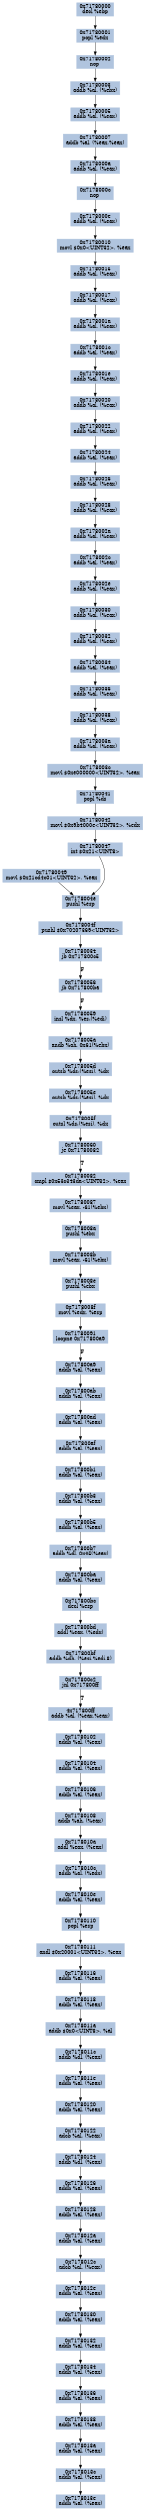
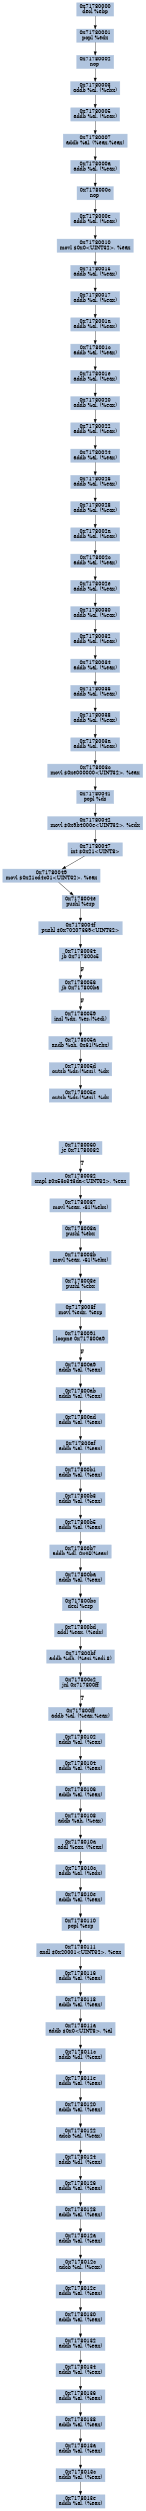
(105, 876) -> (75, 862)
(80, 1122) -> none
(80, 1714) -> (80, 1714)
